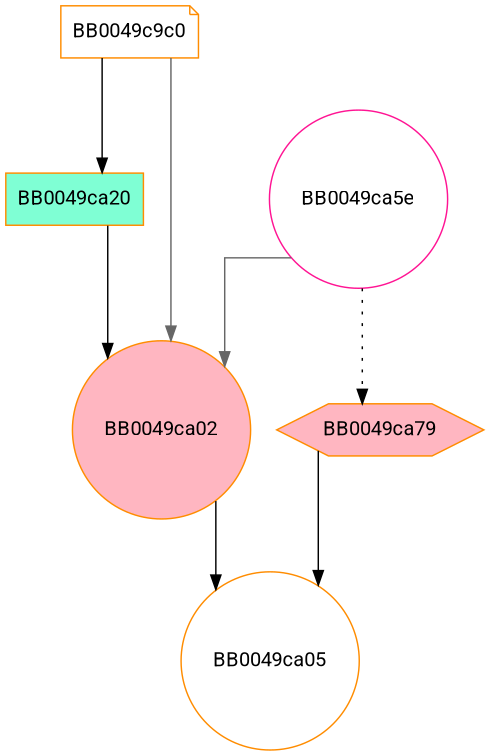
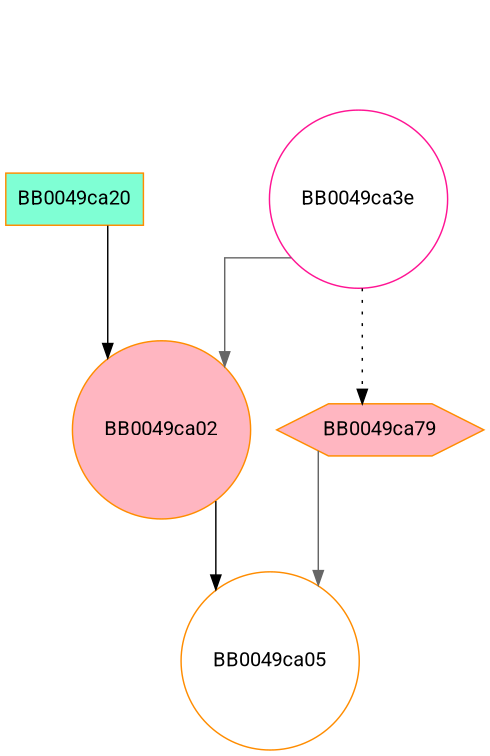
(130, 32) -> none
(359, 199) -> (359, 199)
(318, 511) -> (318, 511)
